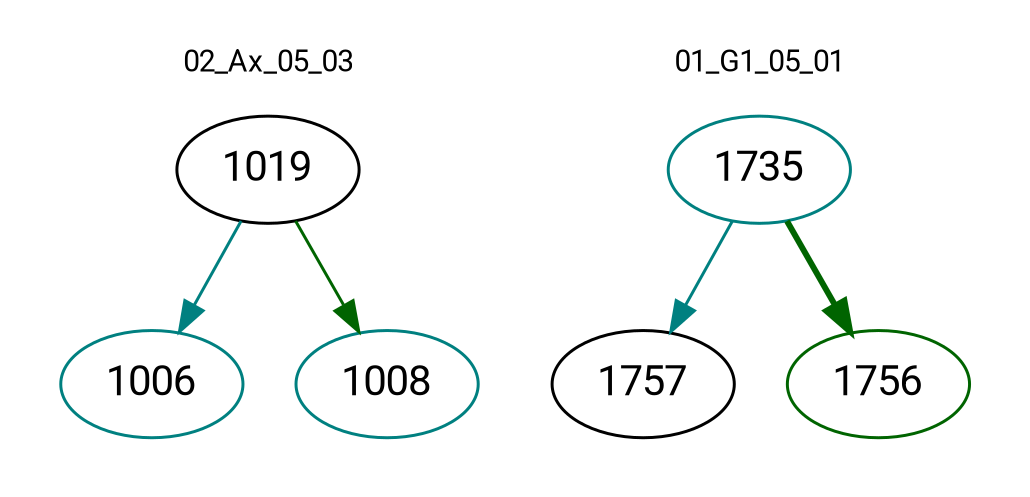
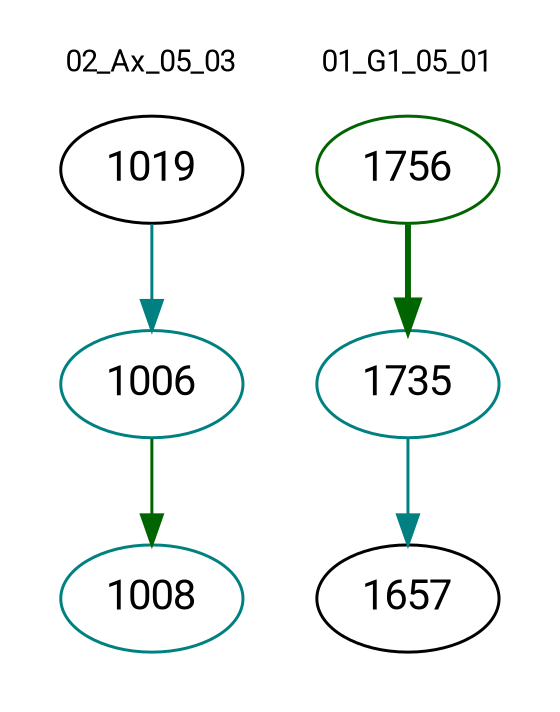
(320, 263) -> (152, 477)
(811, 263) -> (408, 262)
(643, 384) -> (408, 599)
